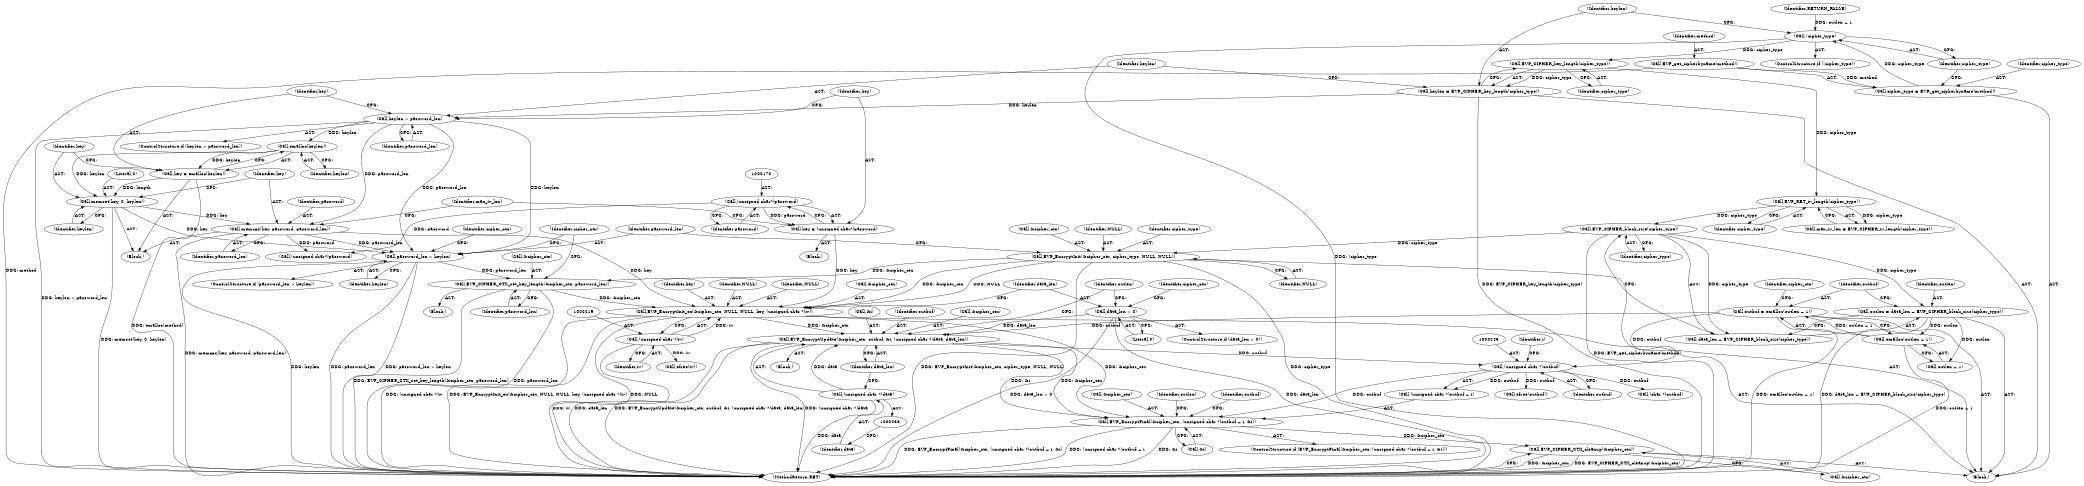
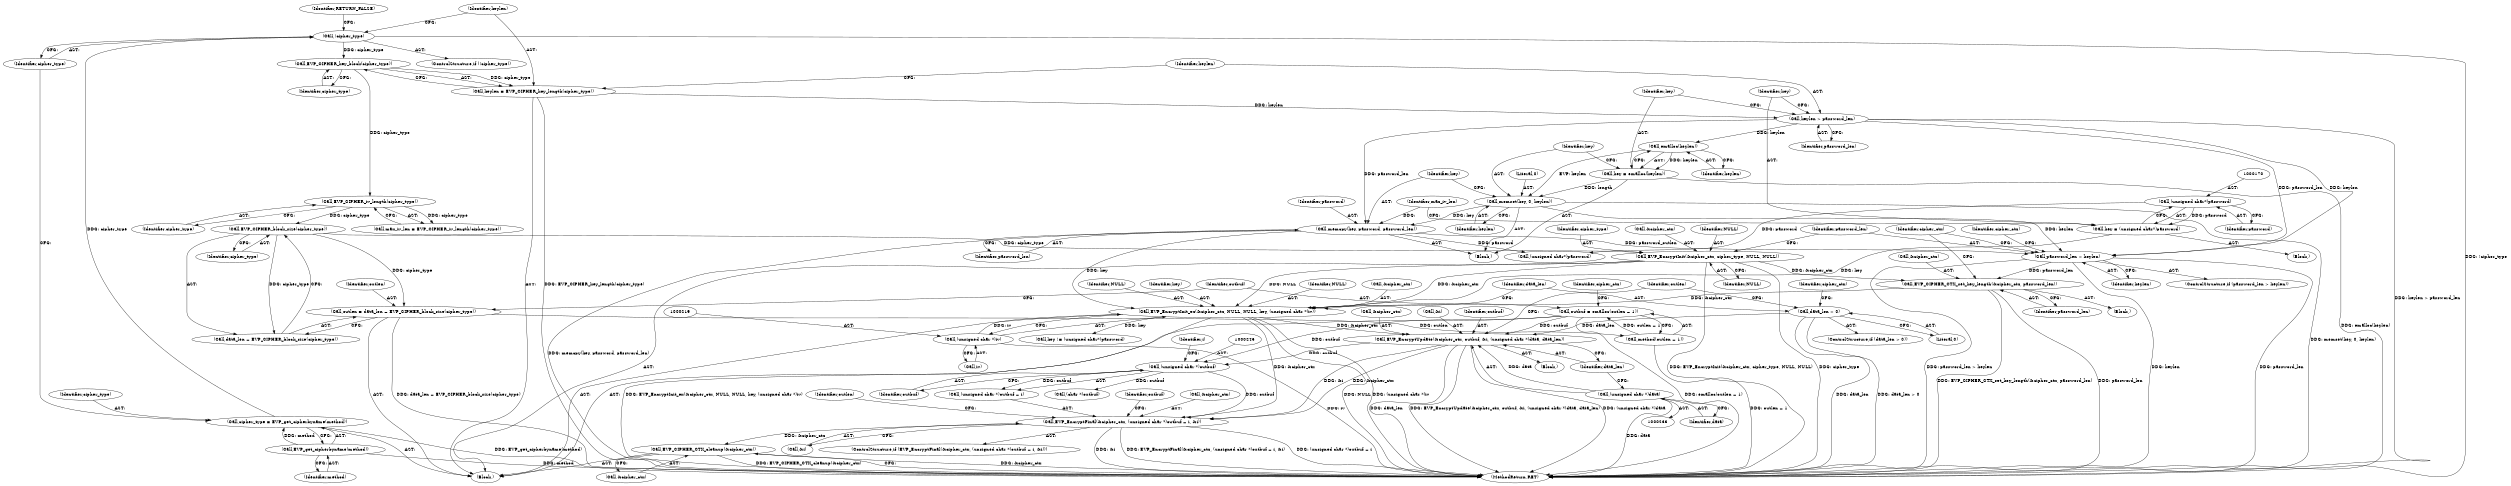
(1834, 23) -> (350, 23)
(1560, 64) -> (344, 64)
(191, 147) -> none
(91, 174) -> (1573, 174)
(1816, 202) -> (370, 202)
(411, 215) -> (1410, 215)
(197, 229) -> (2059, 229)
(381, 243) -> (1651, 243)
(158, 326) -> (2366, 326)
none -> (1080, 339)
(1903, 339) -> (1655, 339)
(628, 367) -> (973, 367)
(681, 367) -> none
(1945, 367) -> none
(1526, 395) -> none
none -> (315, 433)
(865, 434) -> (1708, 404)
(1714, 451) -> (724, 472)
none -> (315, 462)
